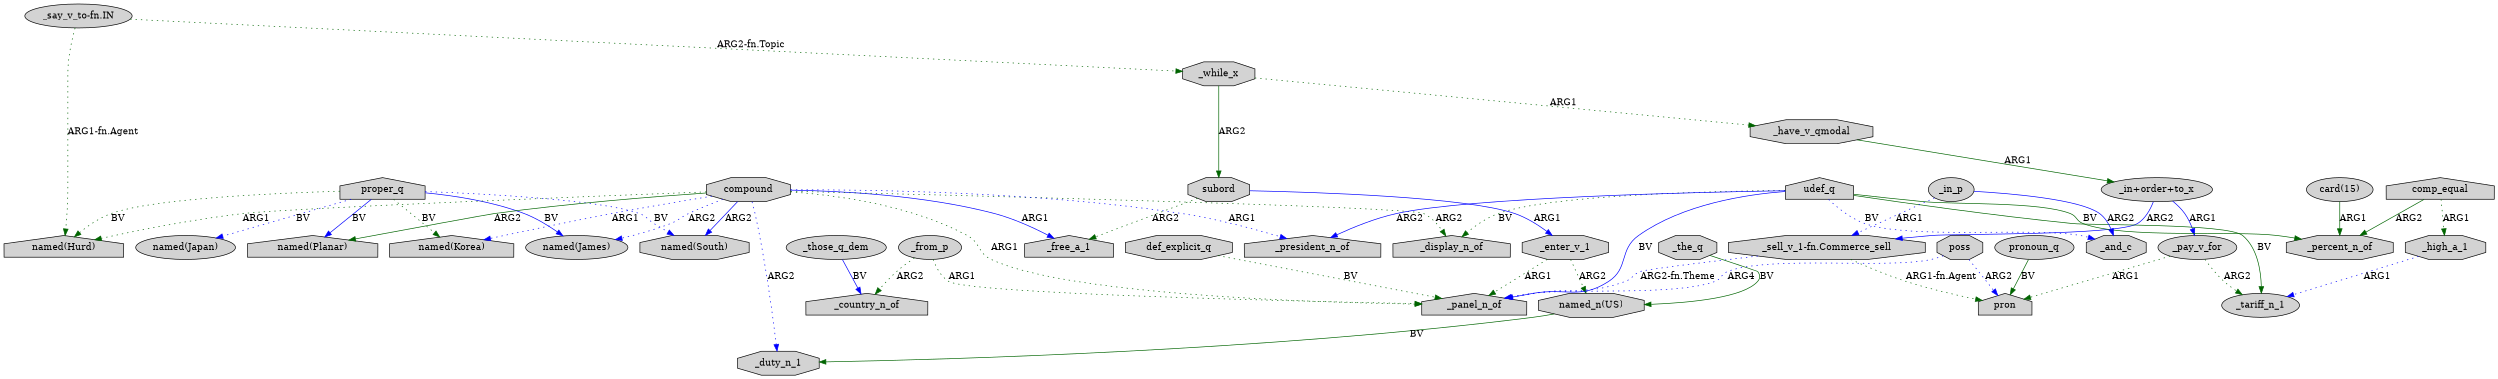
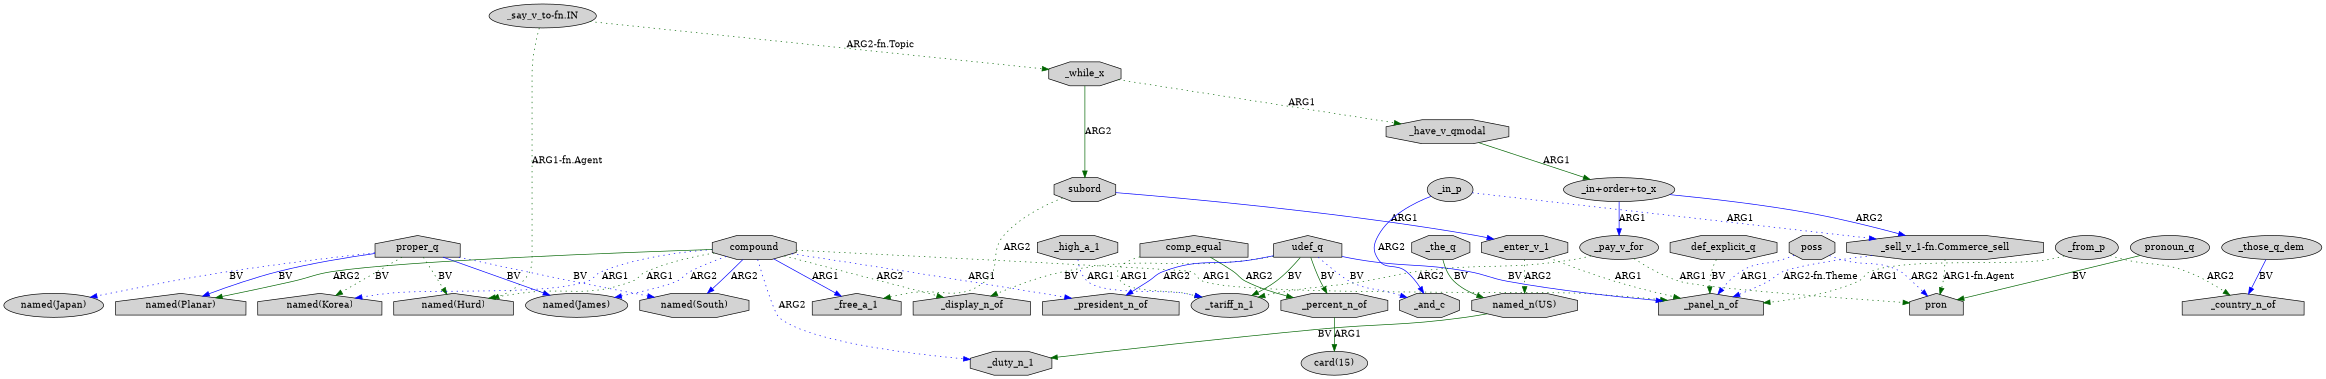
(2442, 214) -> (1130, 286)
(2340, 215) -> (1334, 332)
(1741, 276) -> (1754, 276)
